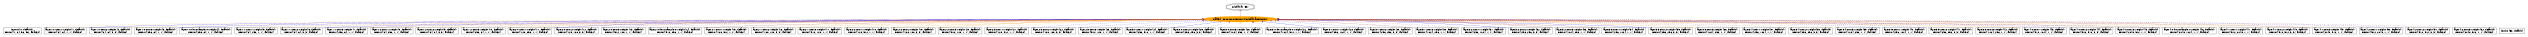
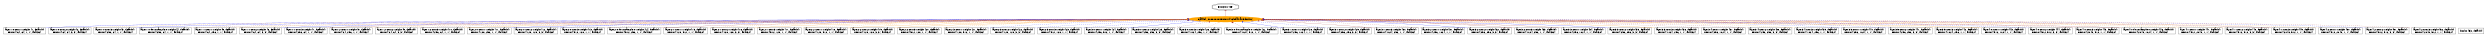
(1240, 7) -> (1225, 7)
(22, 31) -> none
